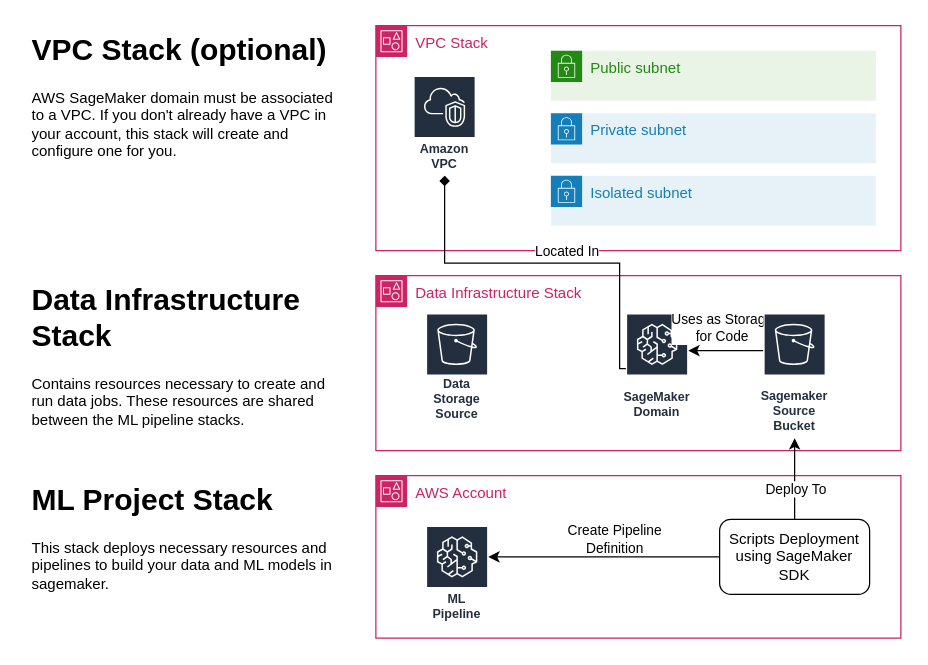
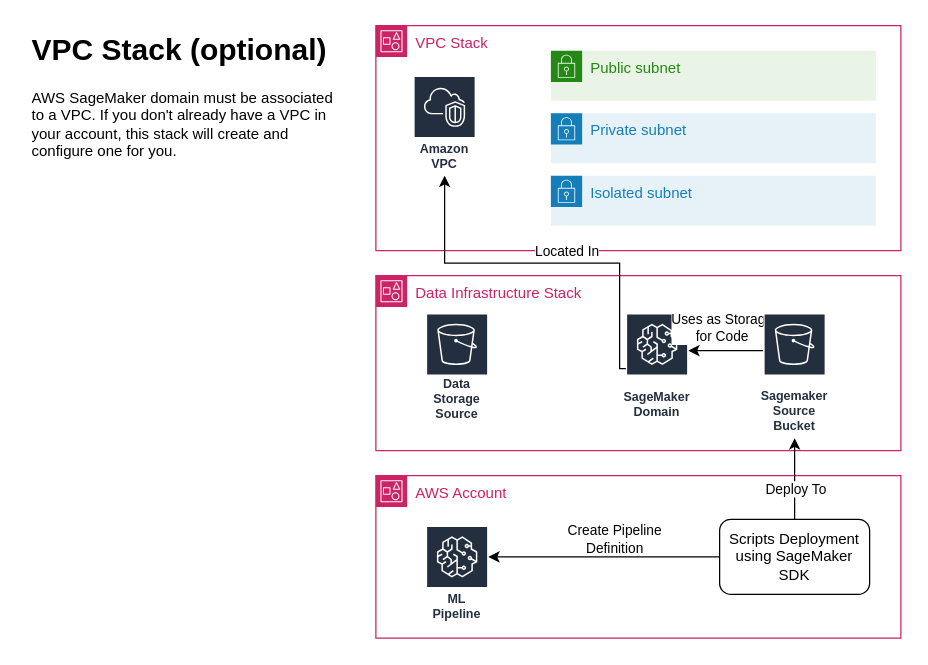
(444, 186) -> (444, 186)
(188, 363) -> none
(188, 551) -> none
